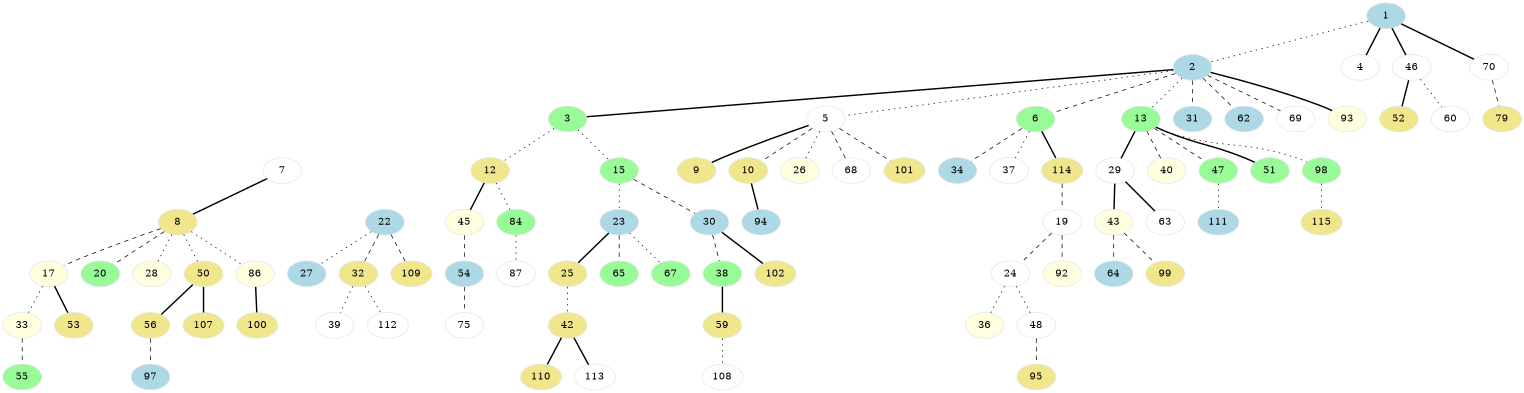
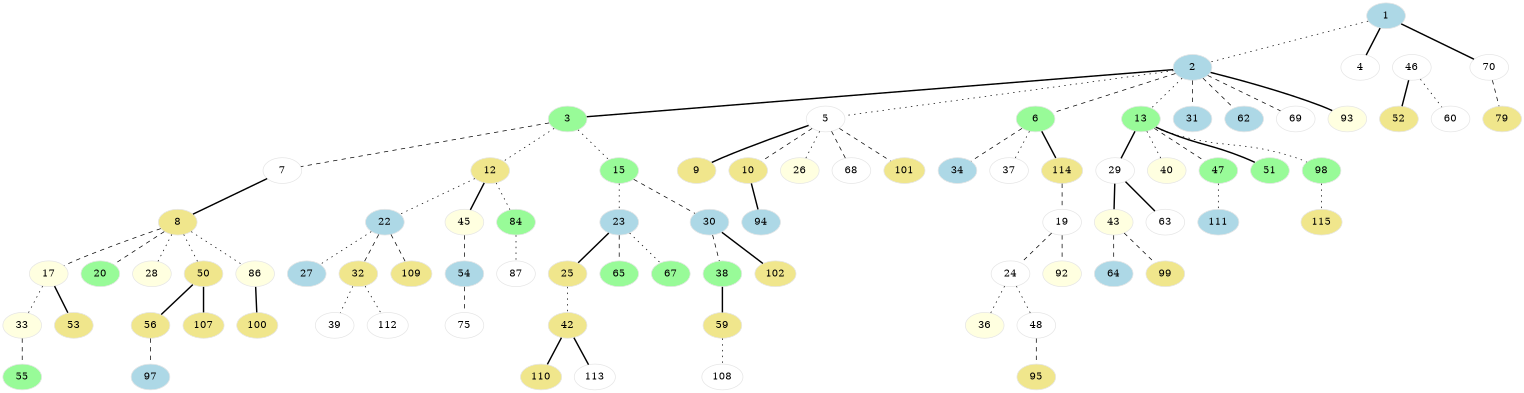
(1399, 42) -> none
none -> (425, 145)
(1154, 145) -> (1154, 145)
none -> (438, 196)
